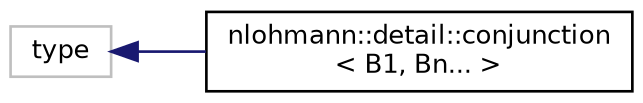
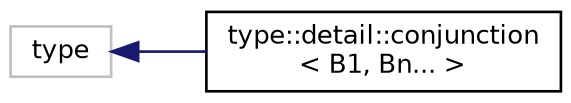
(419, 52) -> (384, 52)
